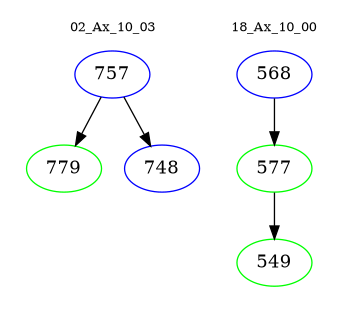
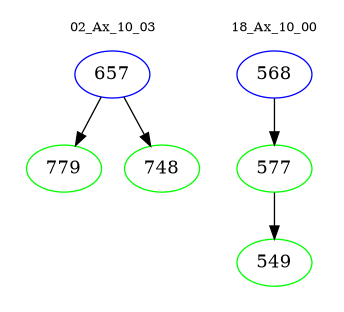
(112, 74) -> (112, 74)
(162, 169) -> (162, 169)
